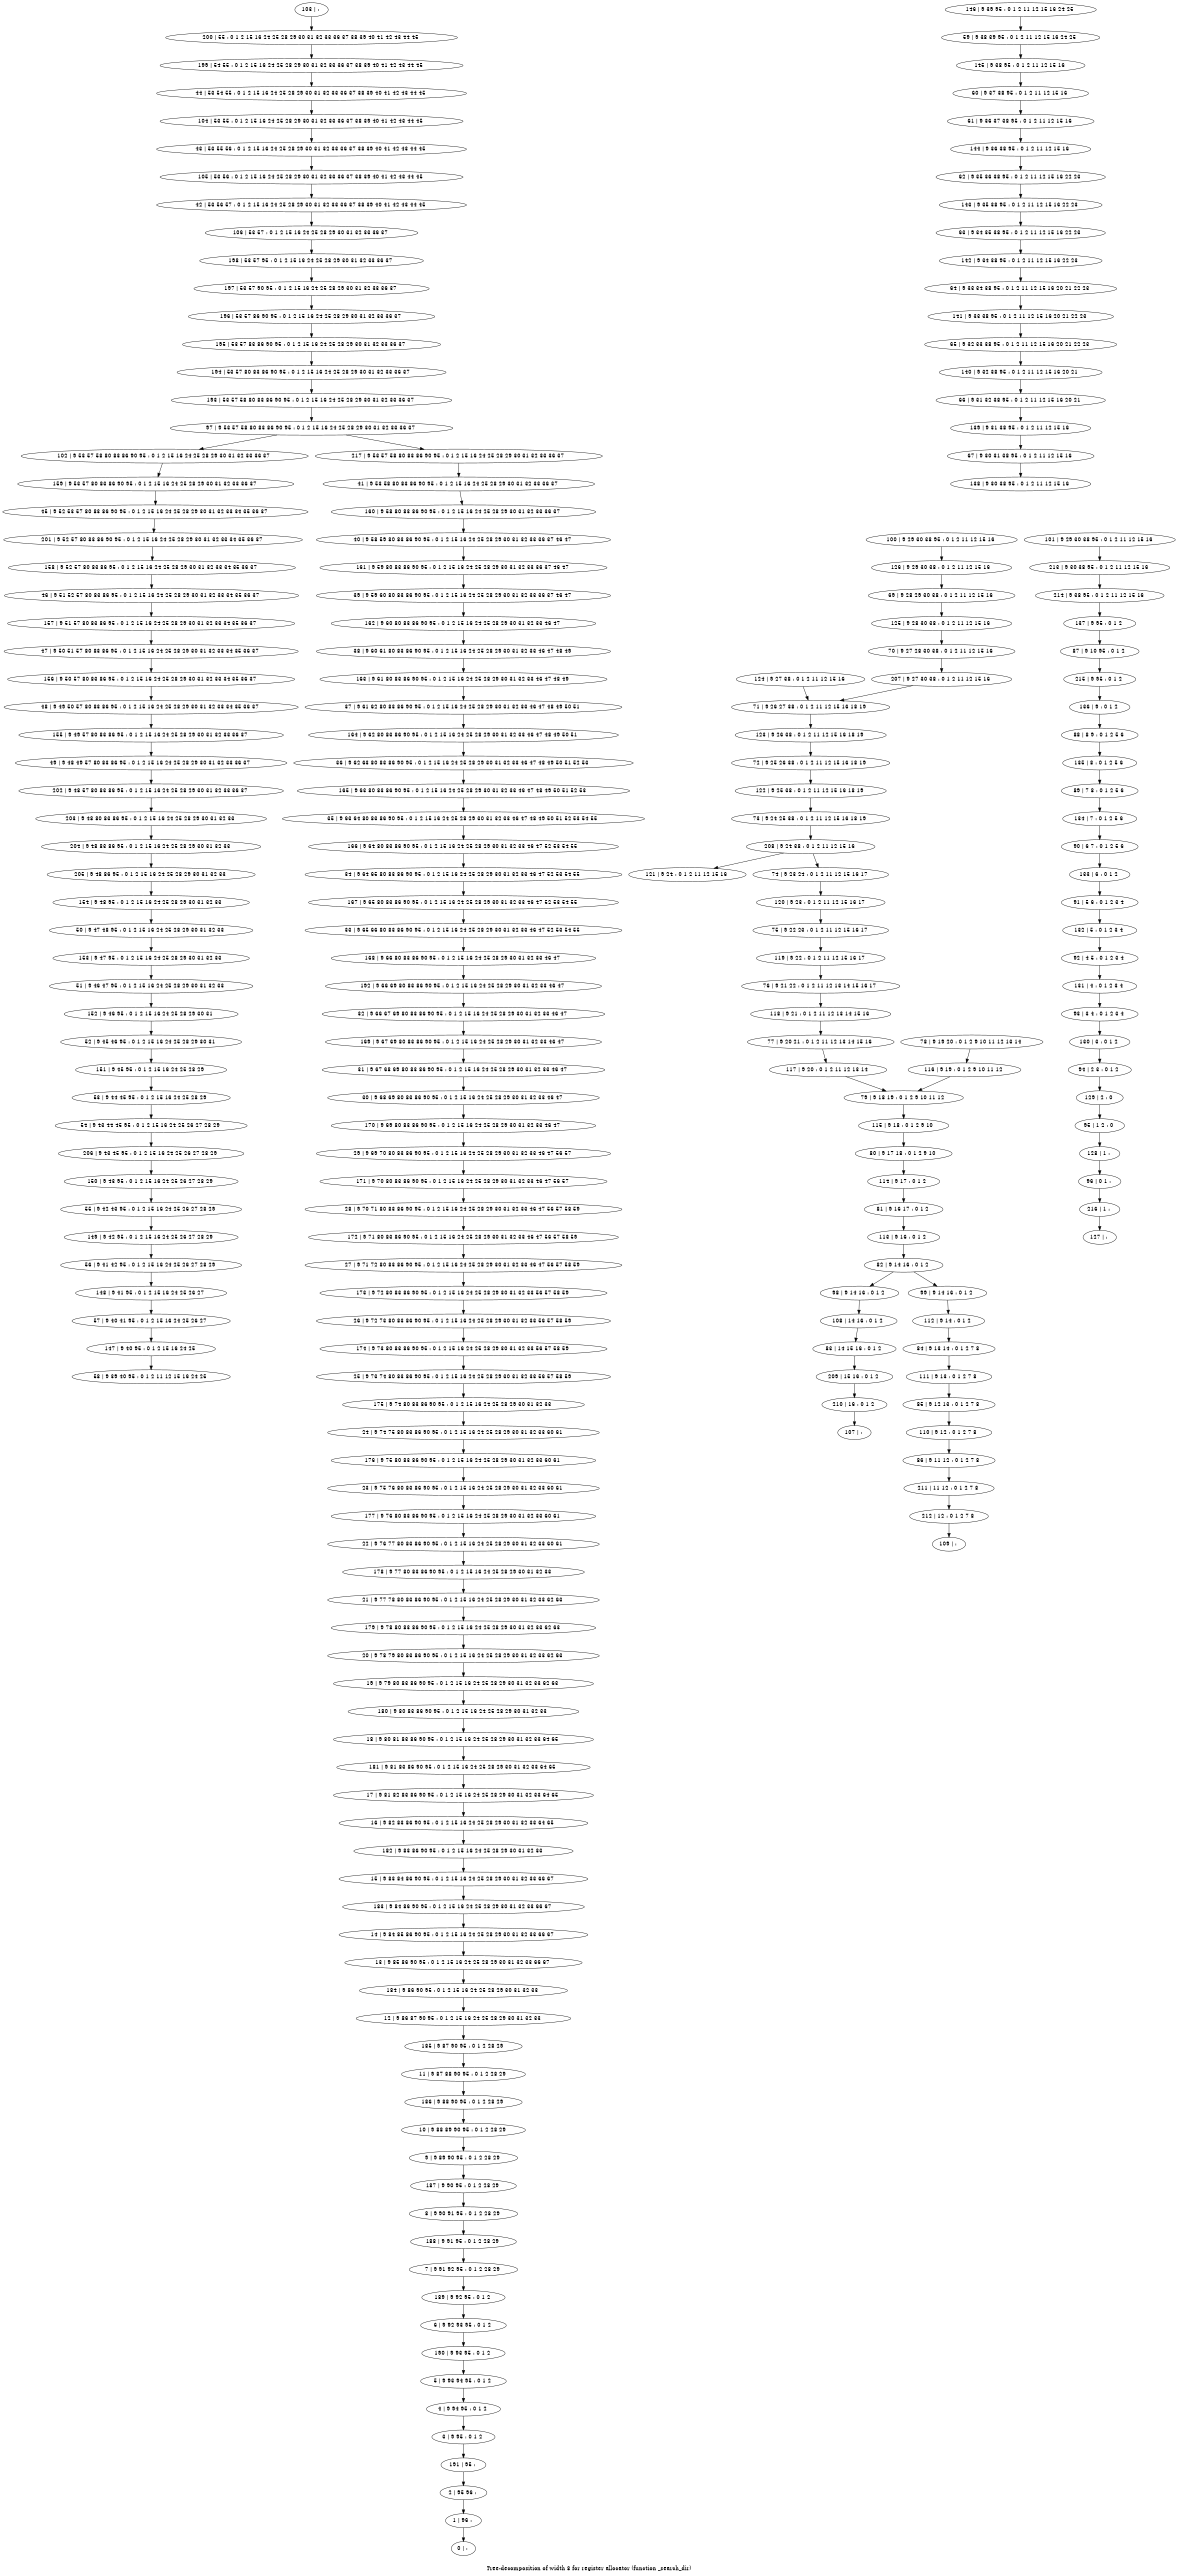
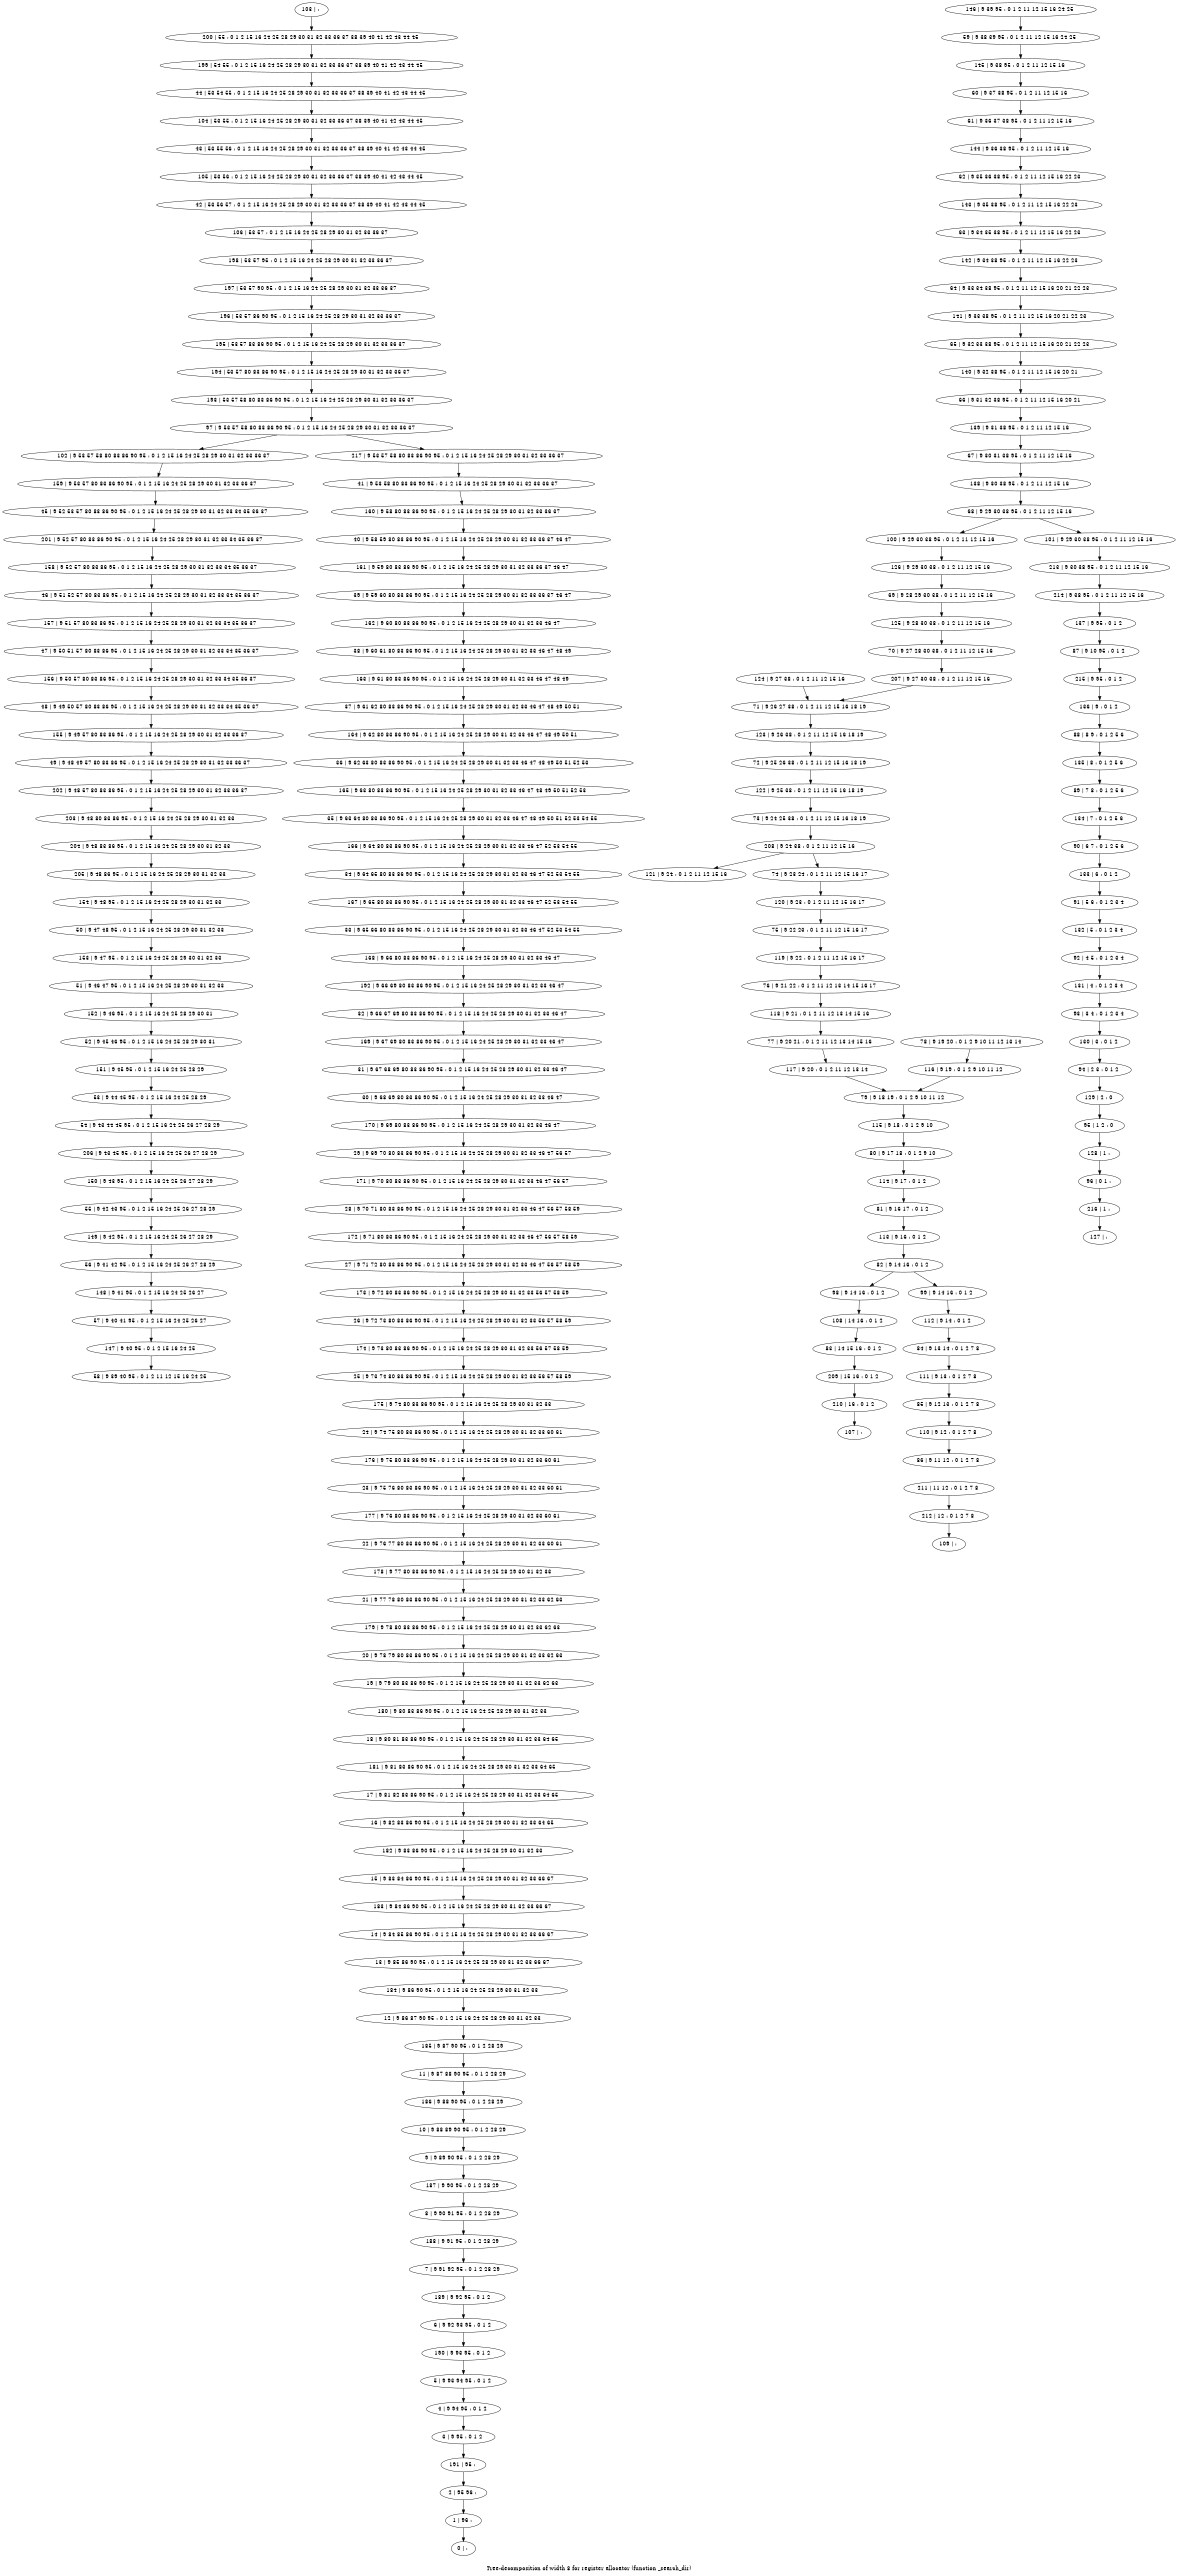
none -> (1021, 512)
(949, 1473) -> none
